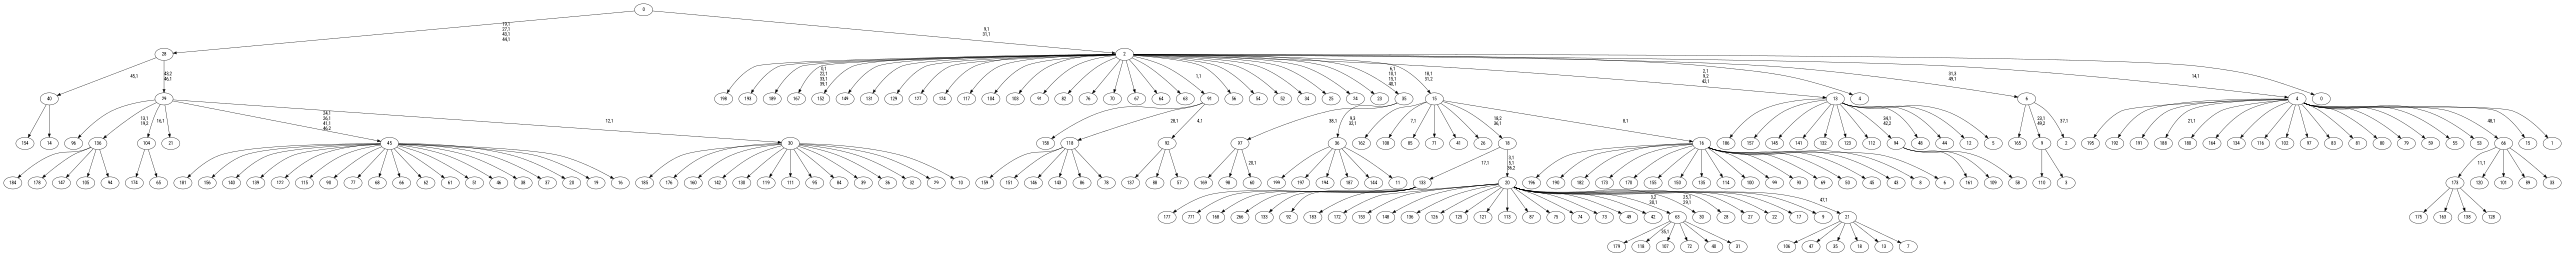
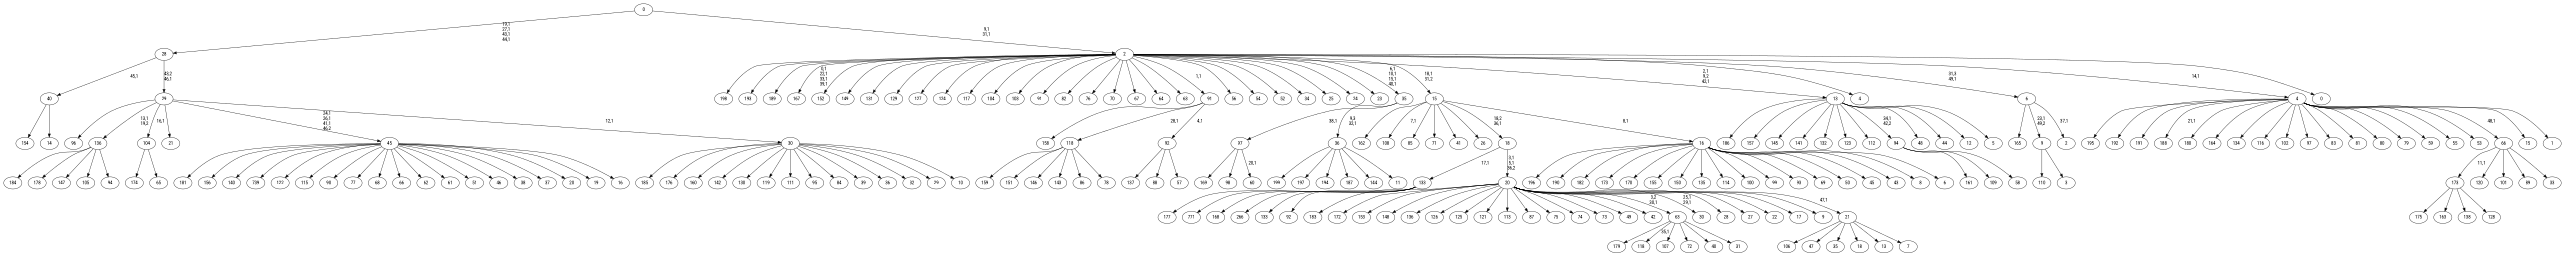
(256, 183) -> (256, 183)
